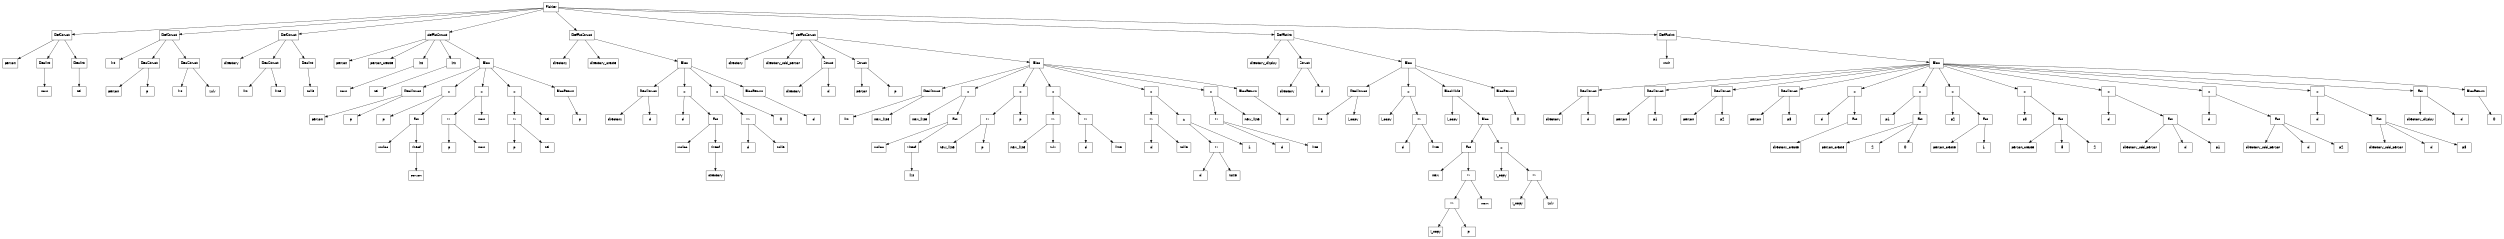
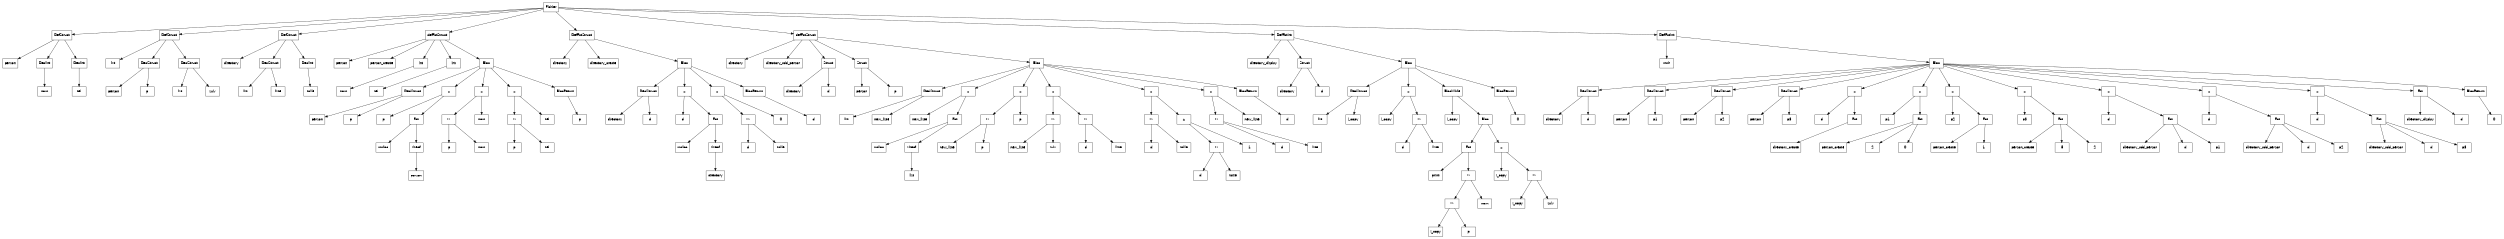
(1436, 176) -> (1436, 176)
